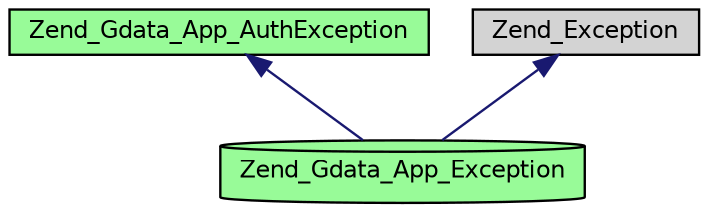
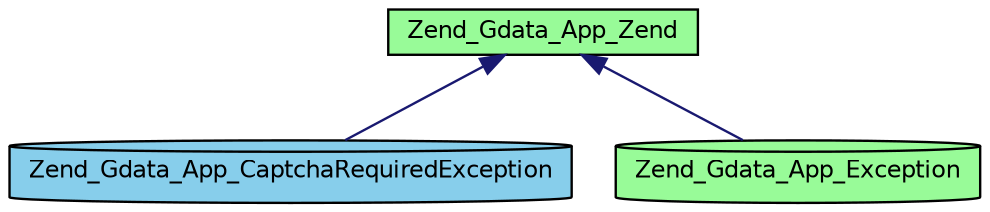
(219, 32) -> (543, 32)
(586, 32) -> none
none -> (291, 172)
